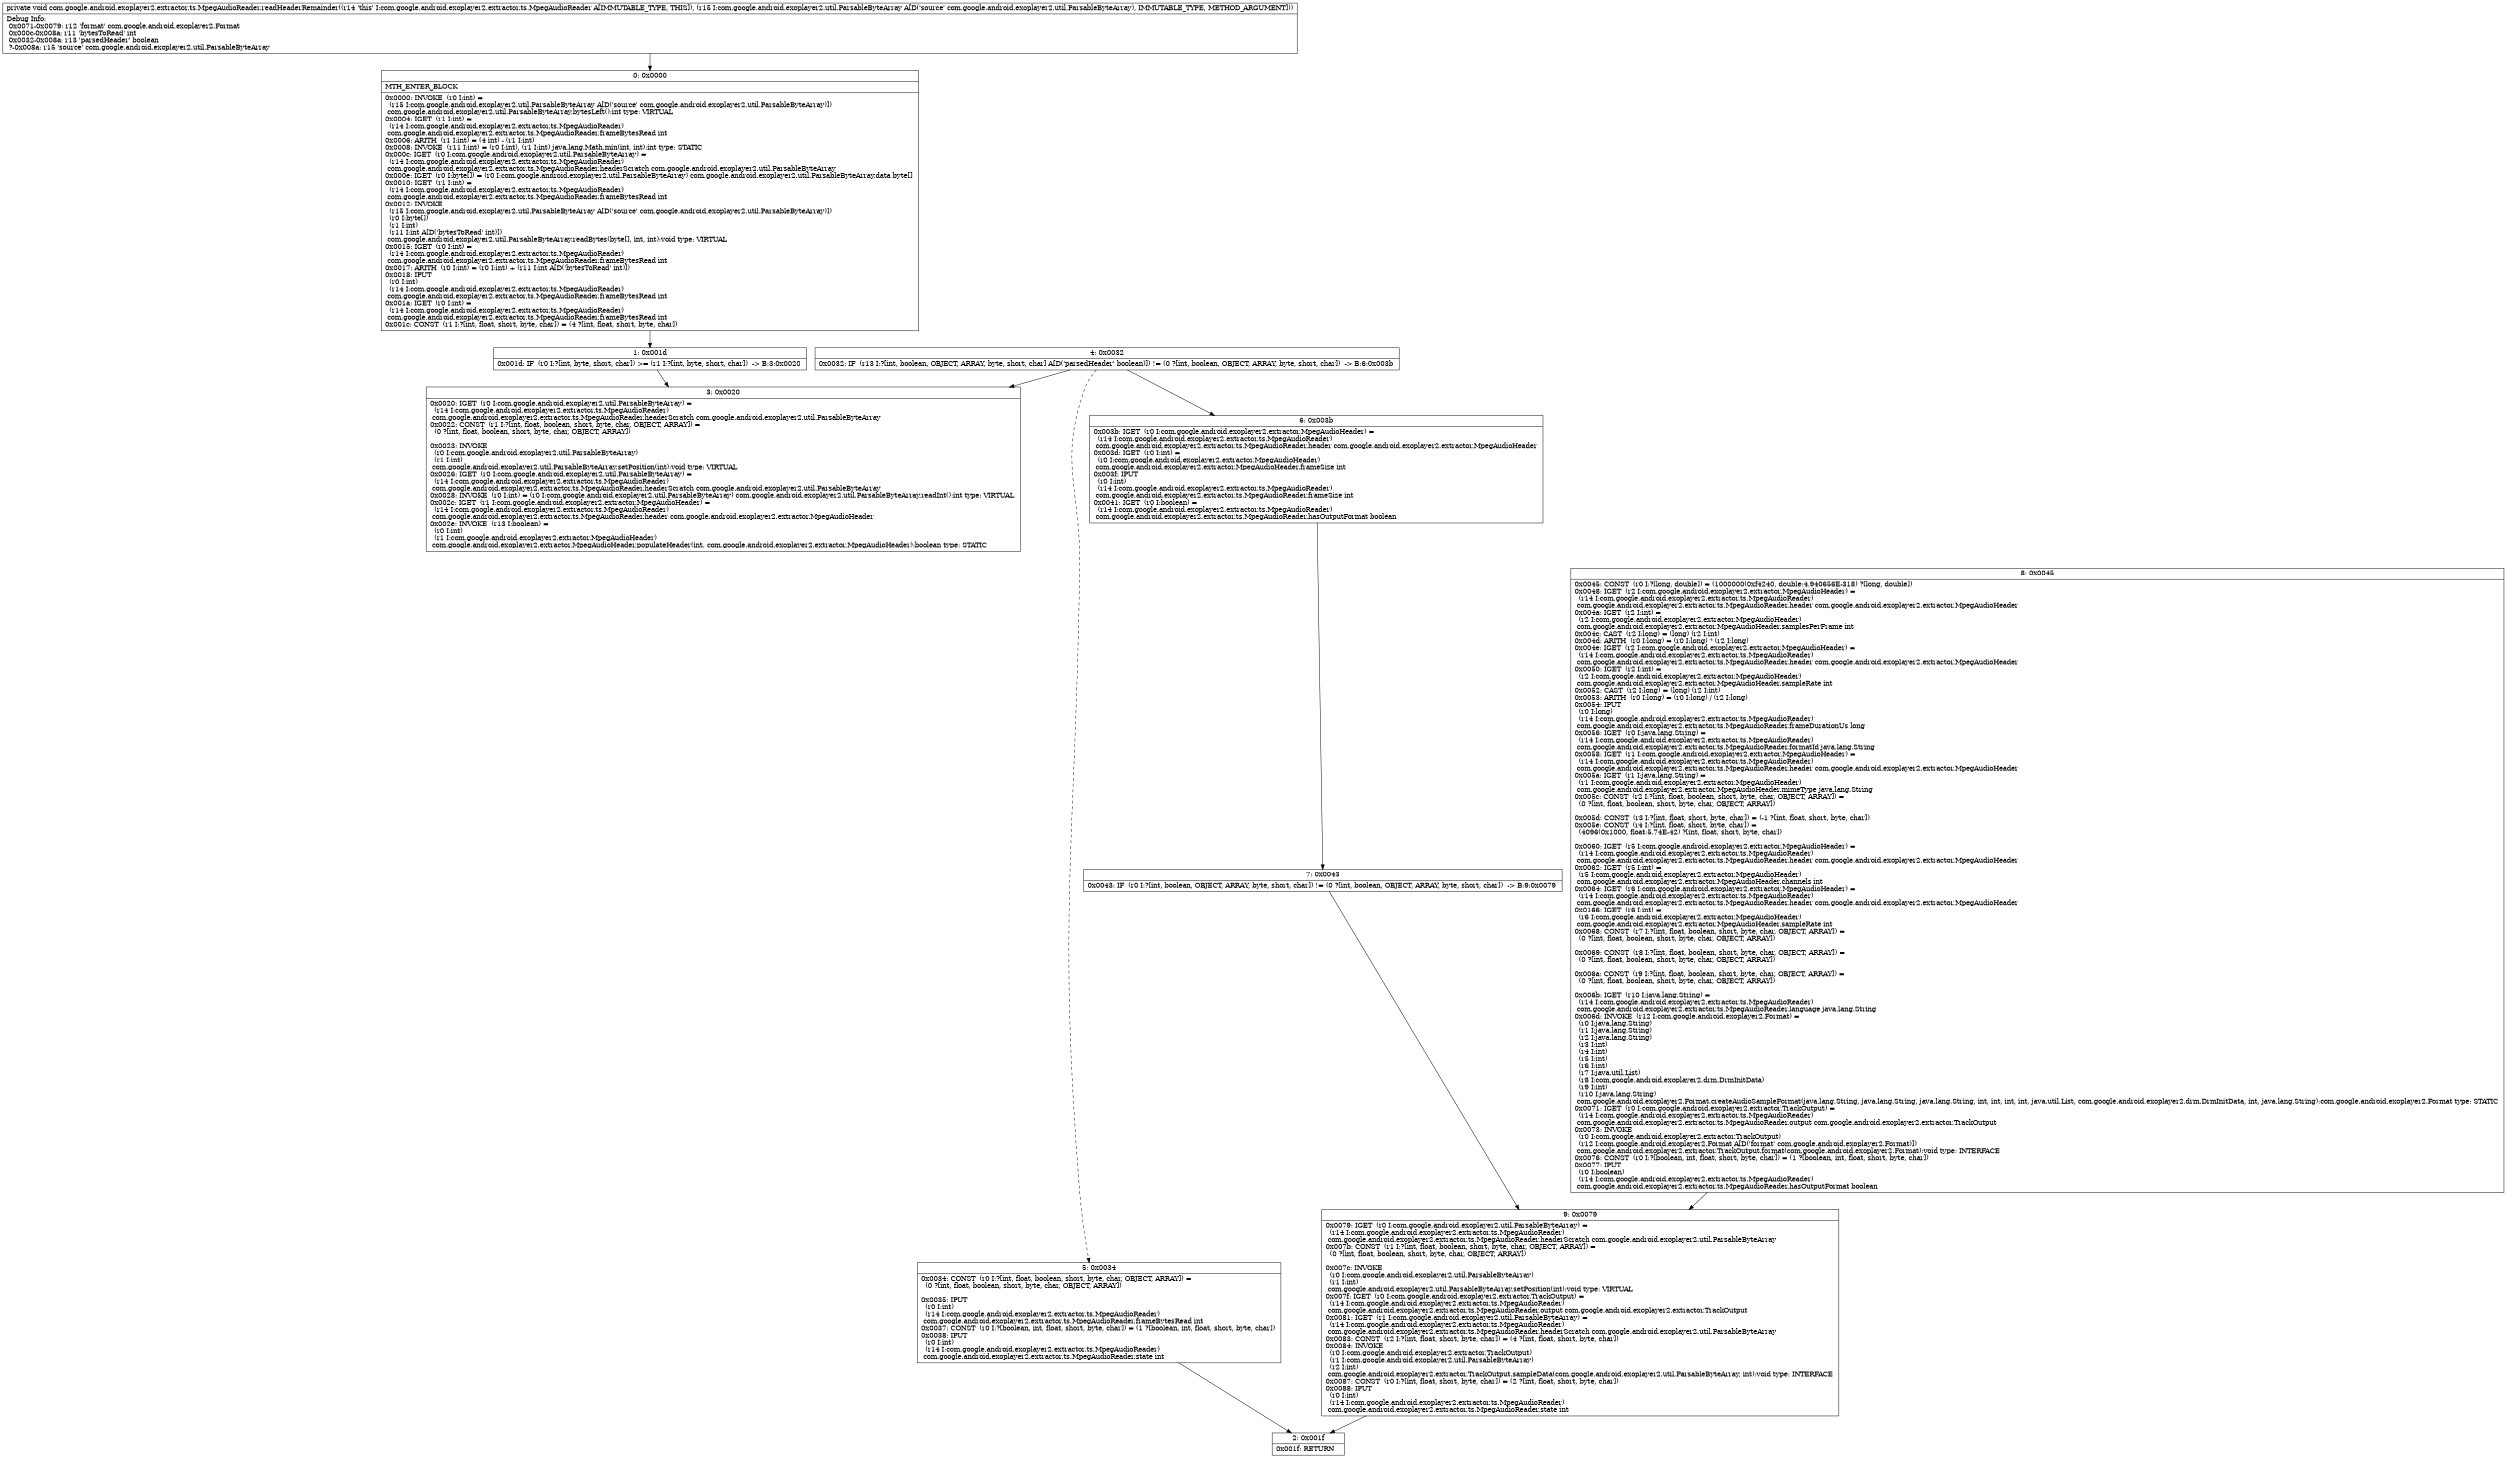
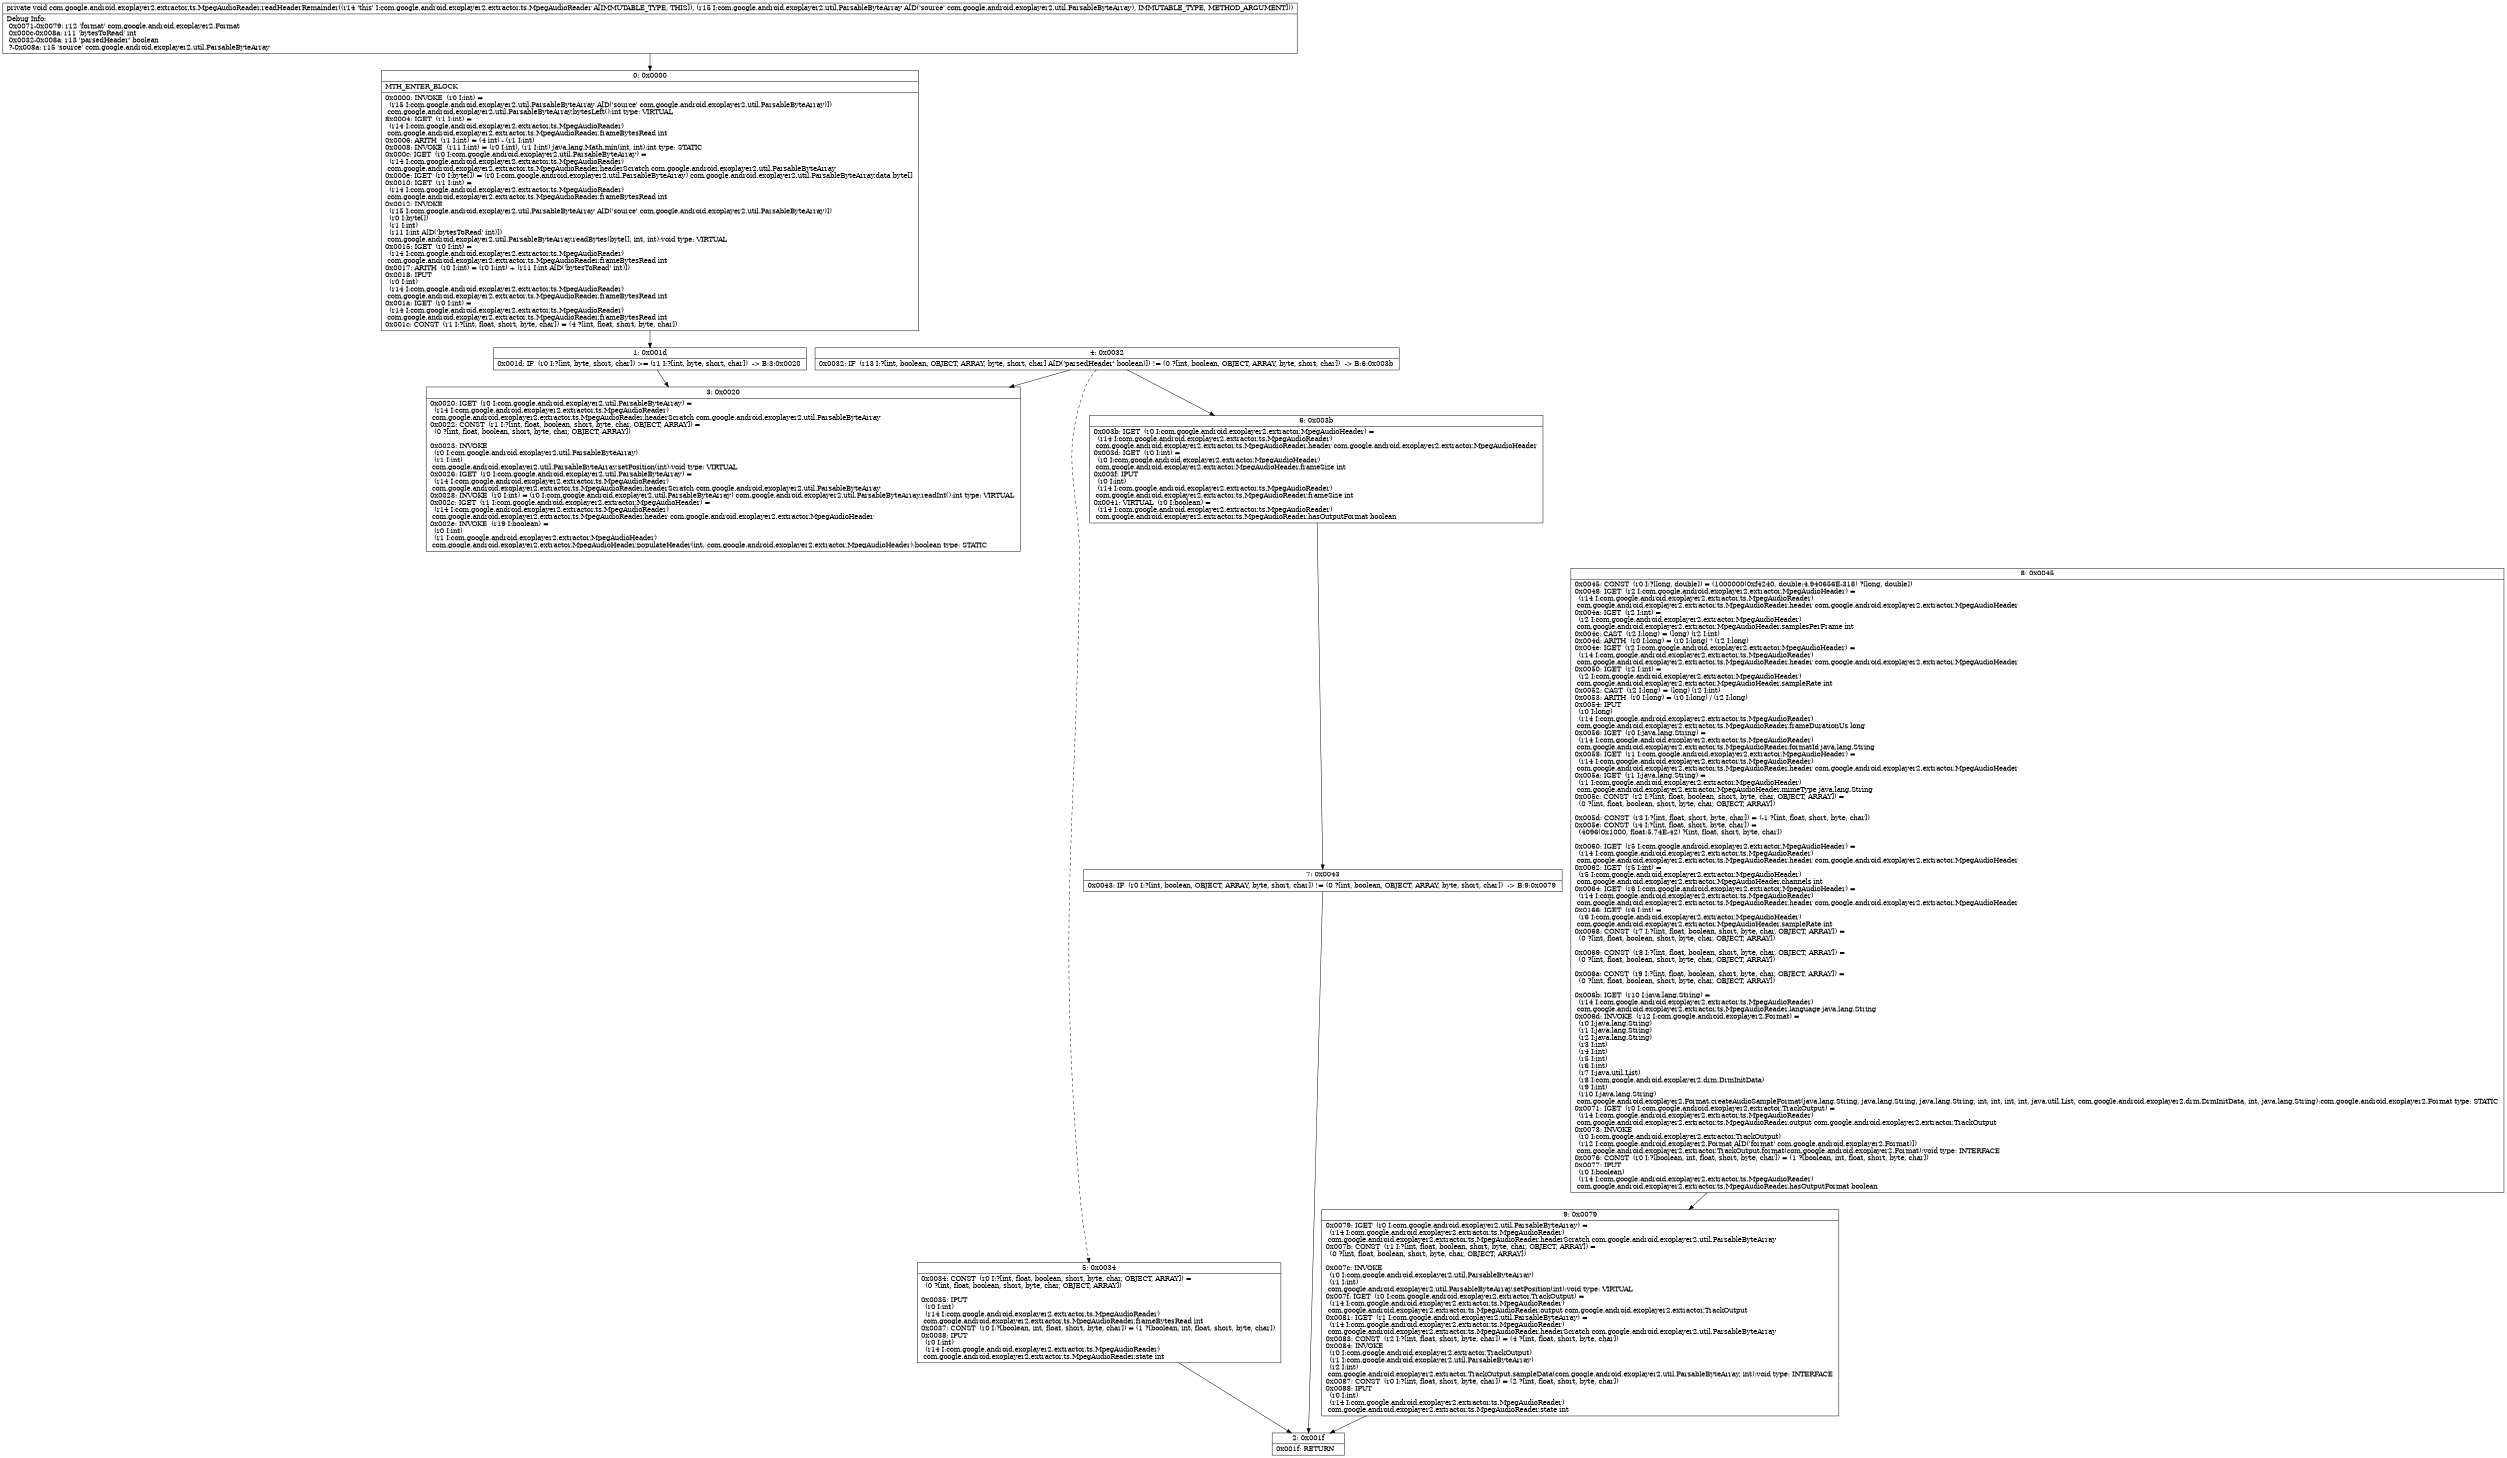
(430, 119) -> (430, 119)
(1147, 503) -> (1153, 503)
(490, 524) -> (490, 524)
(1423, 1049) -> (1316, 1160)
